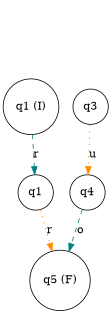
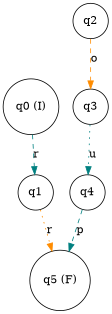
none -> (91, 21)
(31, 107) -> (31, 107)
(89, 146) -> (89, 146)
(80, 230) -> (80, 230)
